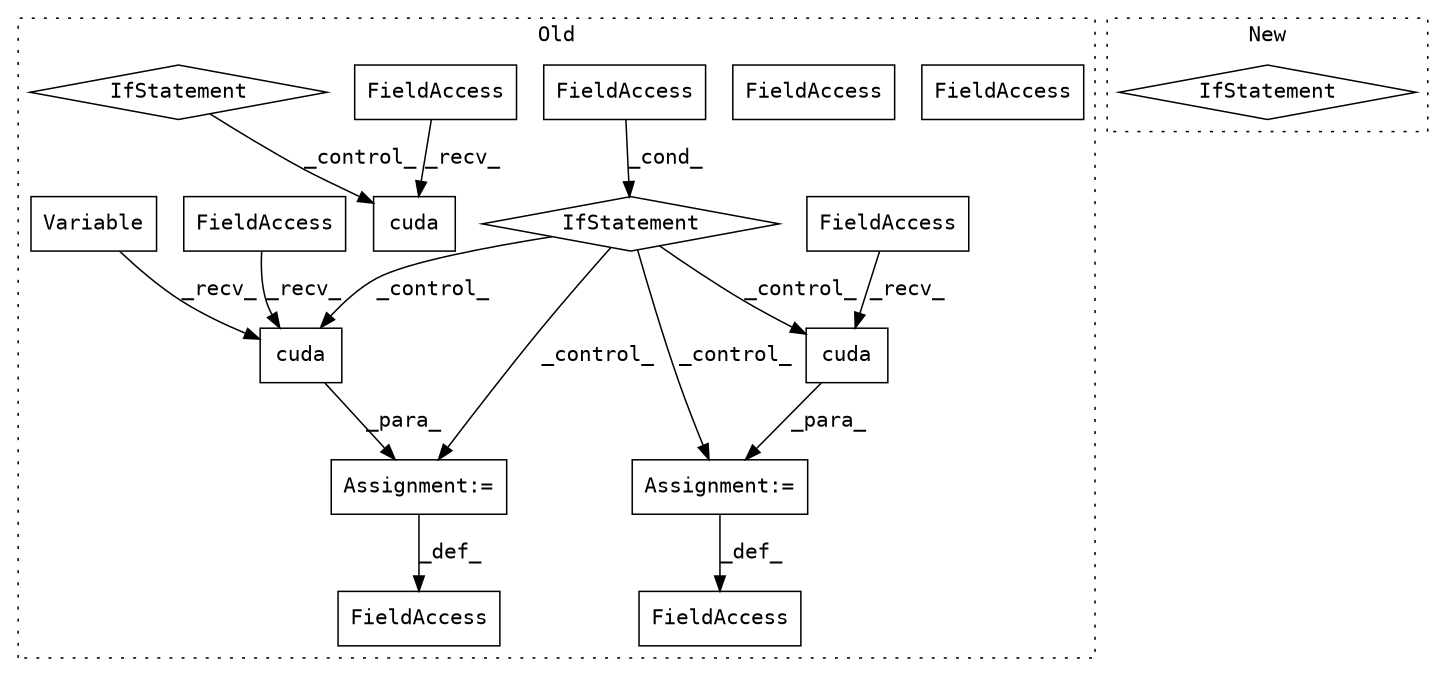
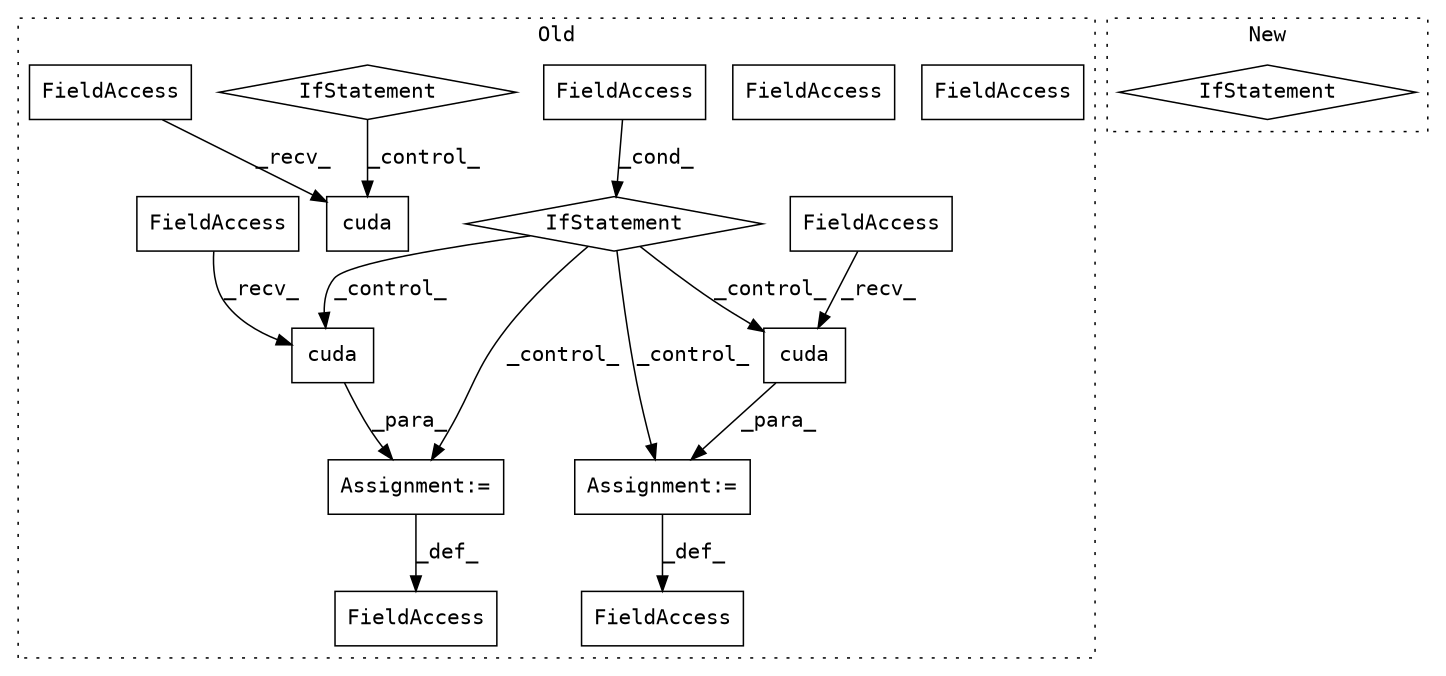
(94, 224) -> none
